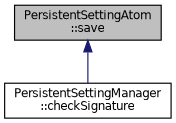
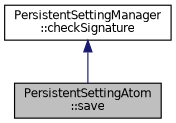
(88, 68) -> (88, 68)
